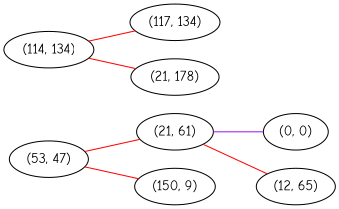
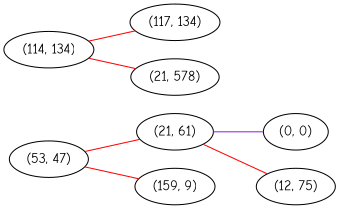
(175, 77) -> (175, 77)
(175, 187) -> (175, 187)
(296, 187) -> (296, 187)
